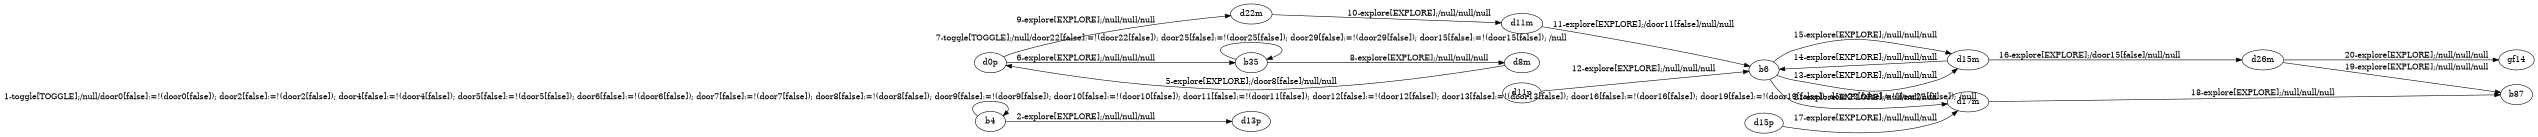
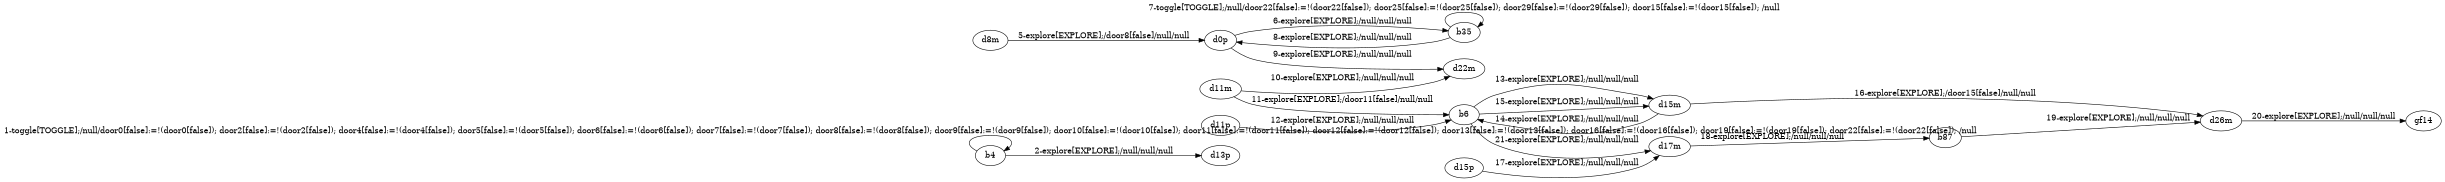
(1384, 19) -> (1344, 93)
(1383, 63) -> (1347, 48)
(2389, 77) -> (2078, 130)
